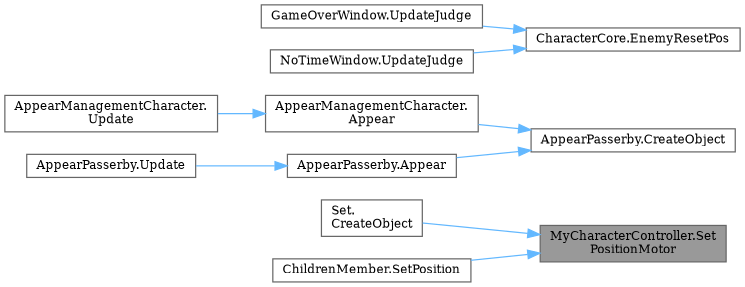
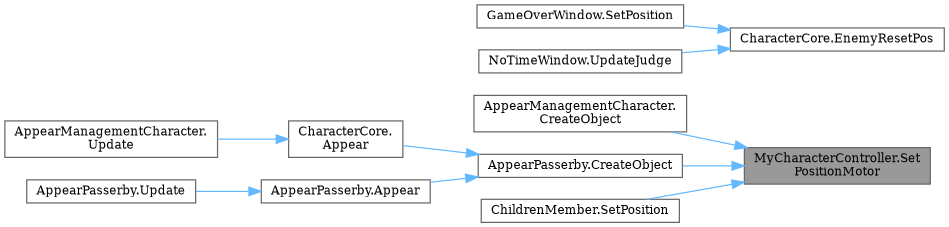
(372, 16) -> (580, 16)
(372, 114) -> (346, 139)
none -> (707, 166)
(372, 218) -> (580, 114)
